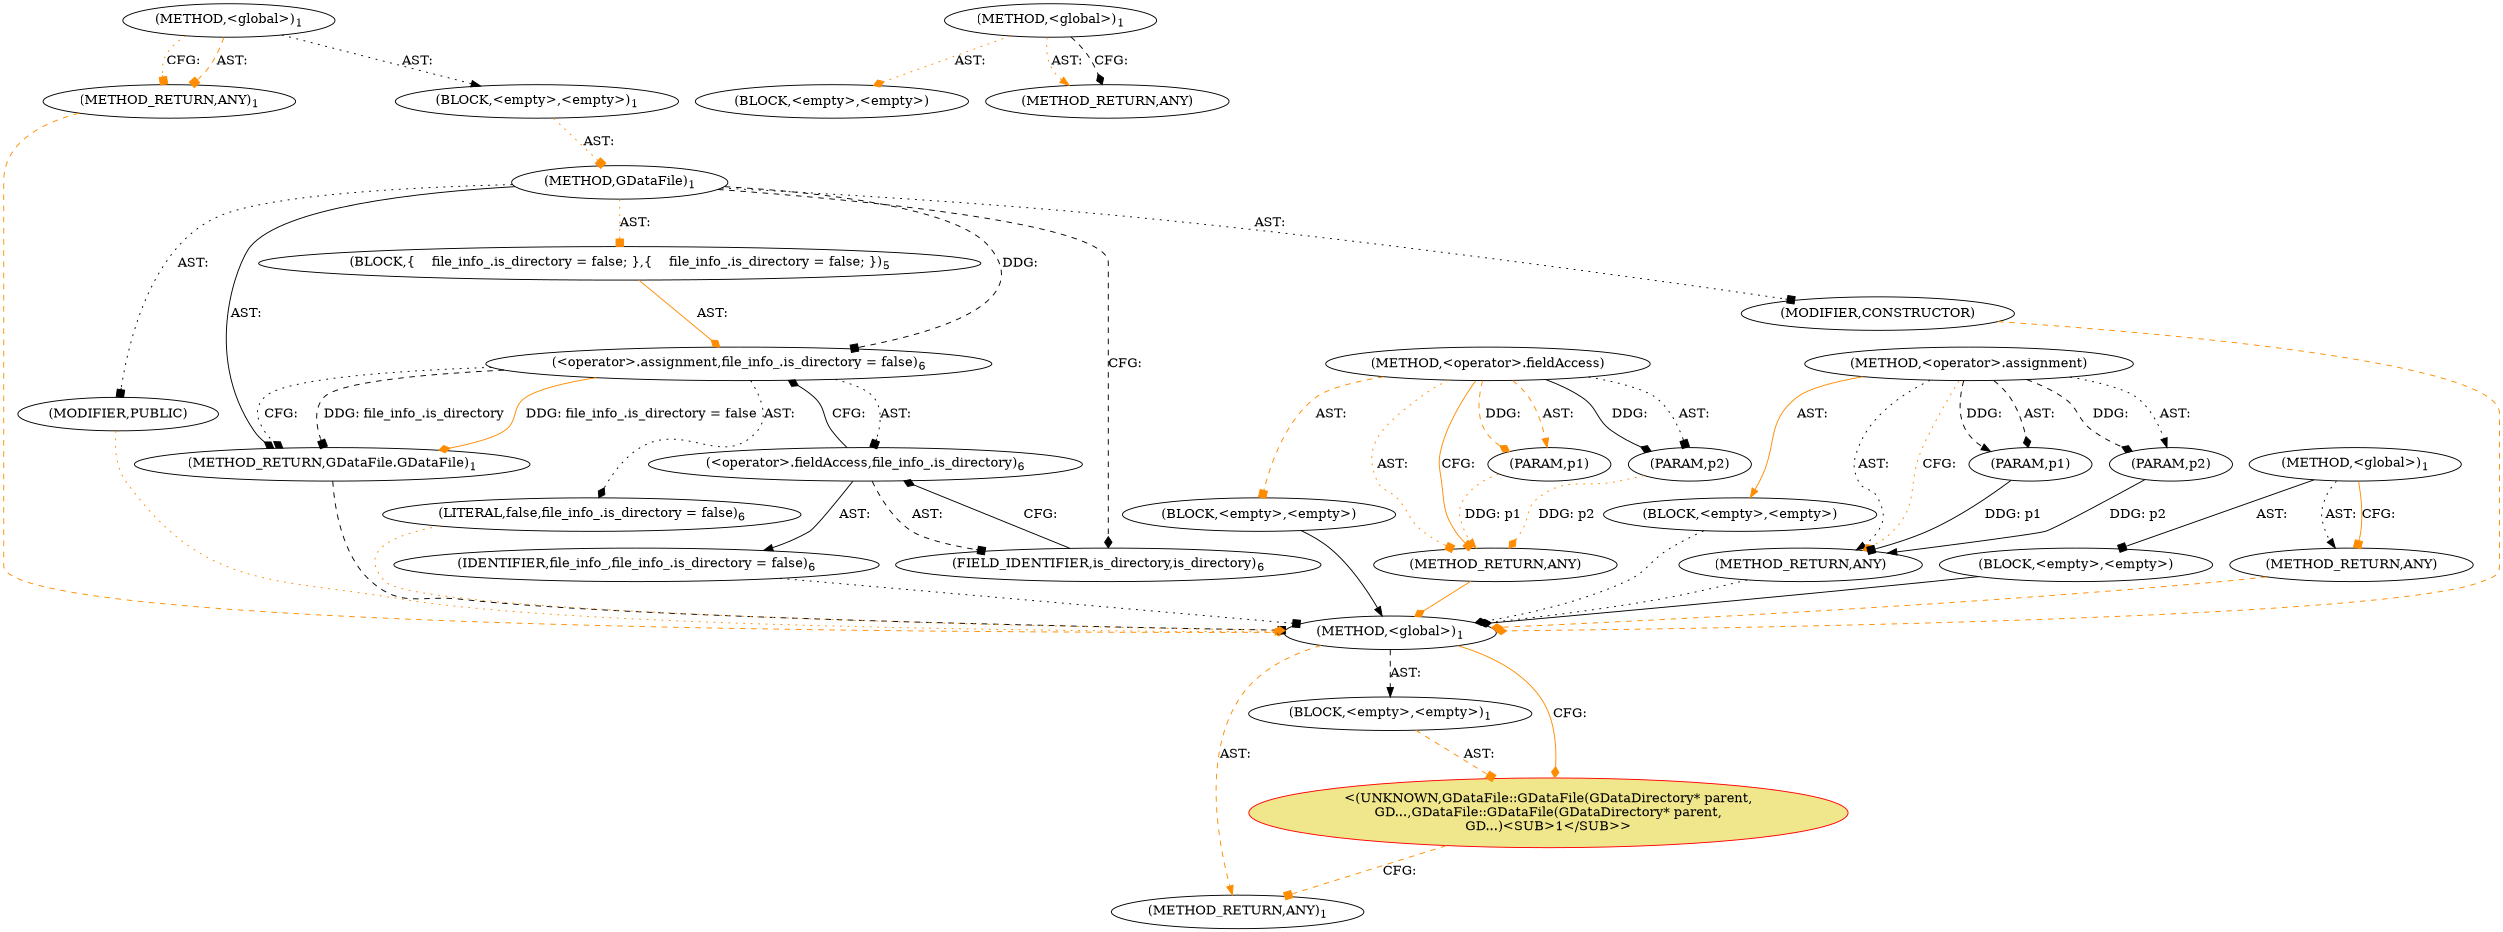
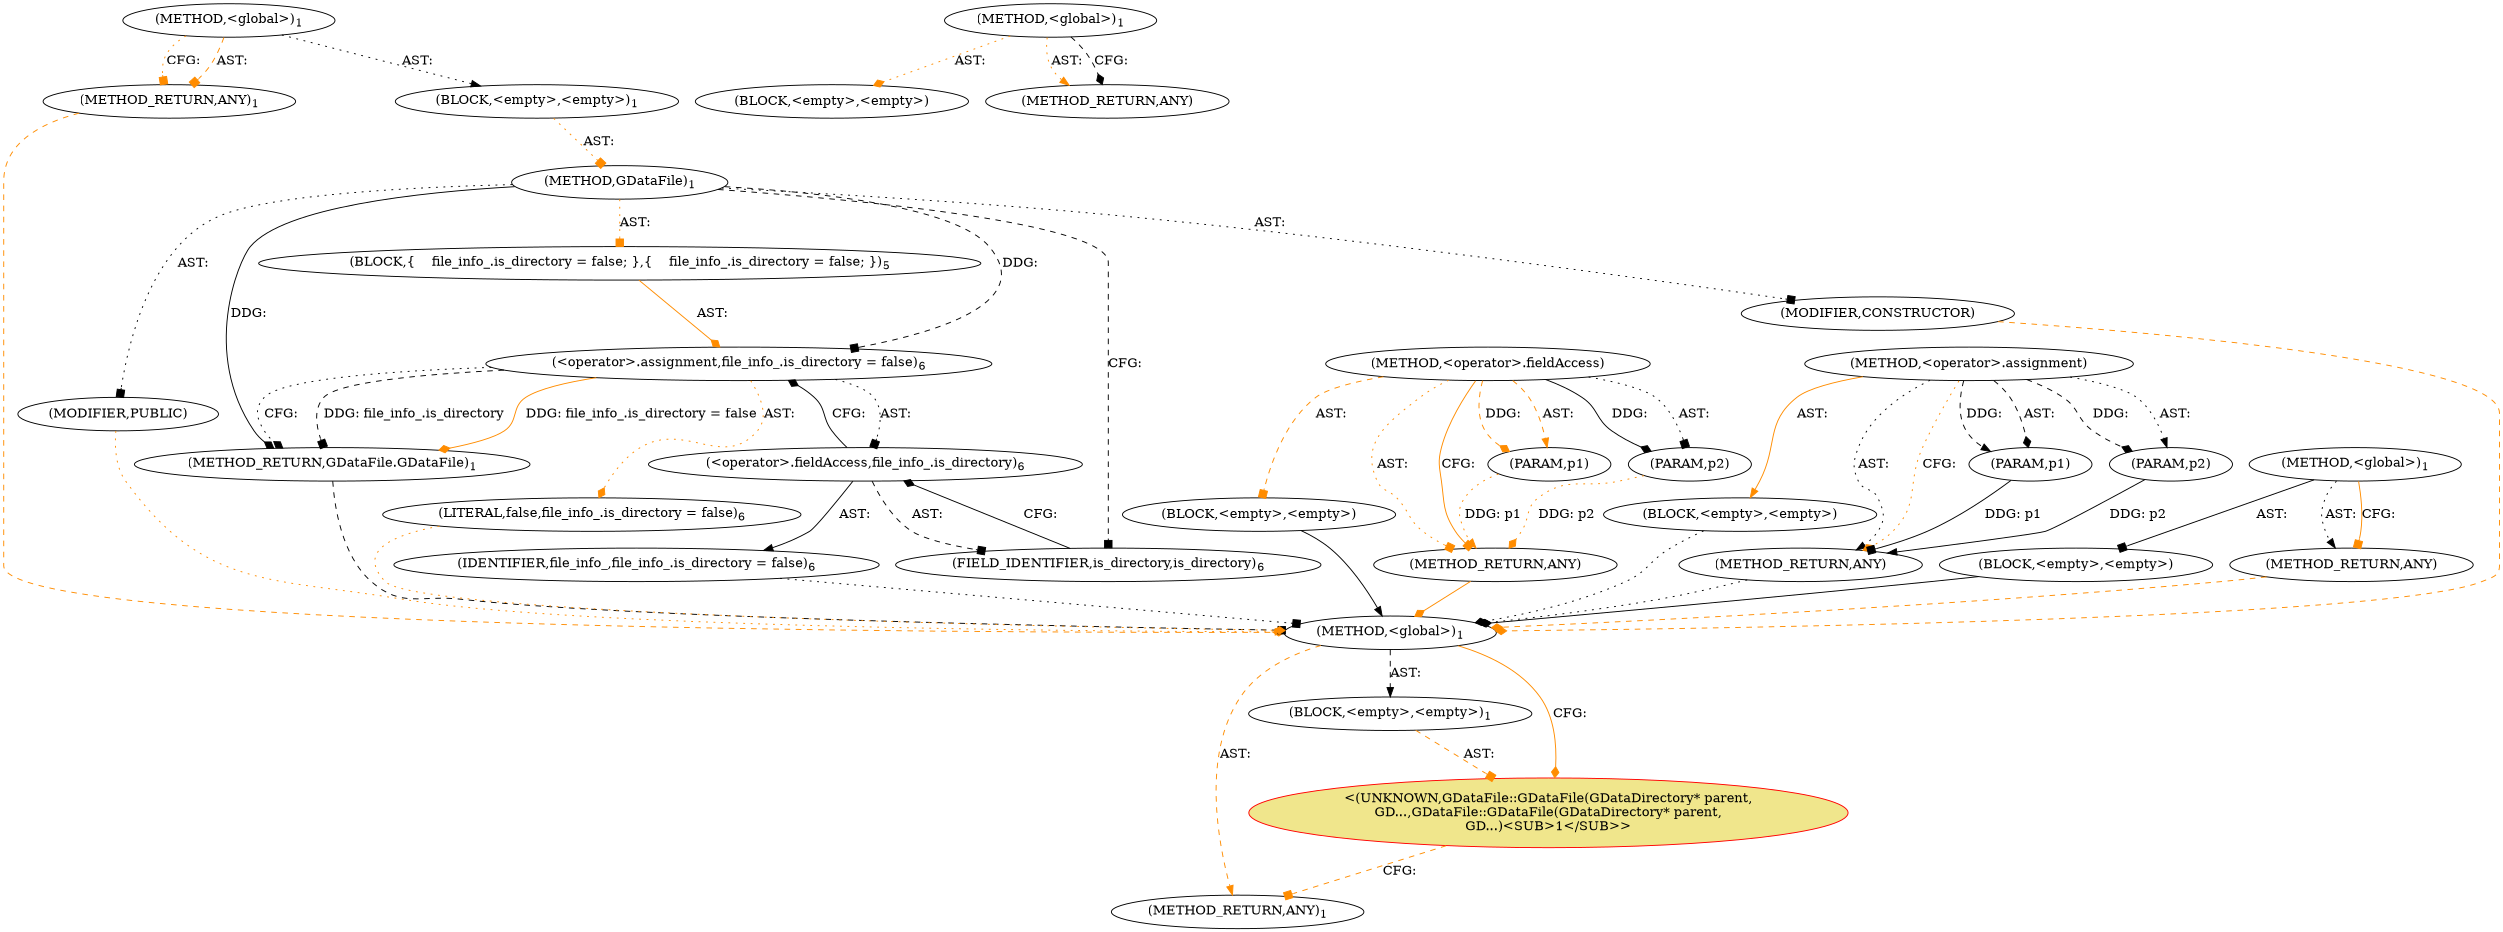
(1054, 233) -> (1054, 233)
(248, 314) -> (251, 314)
(700, 443) -> (700, 443)
